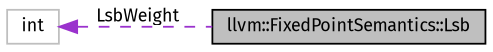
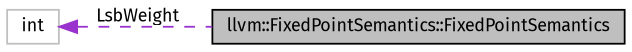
(349, 27) -> (419, 27)
